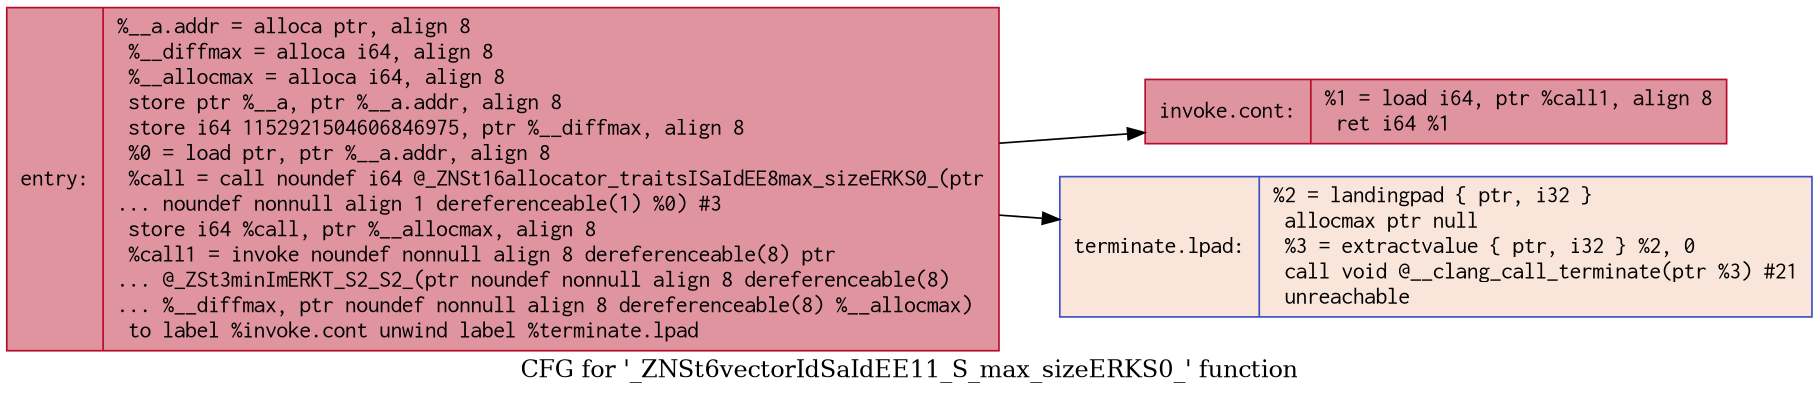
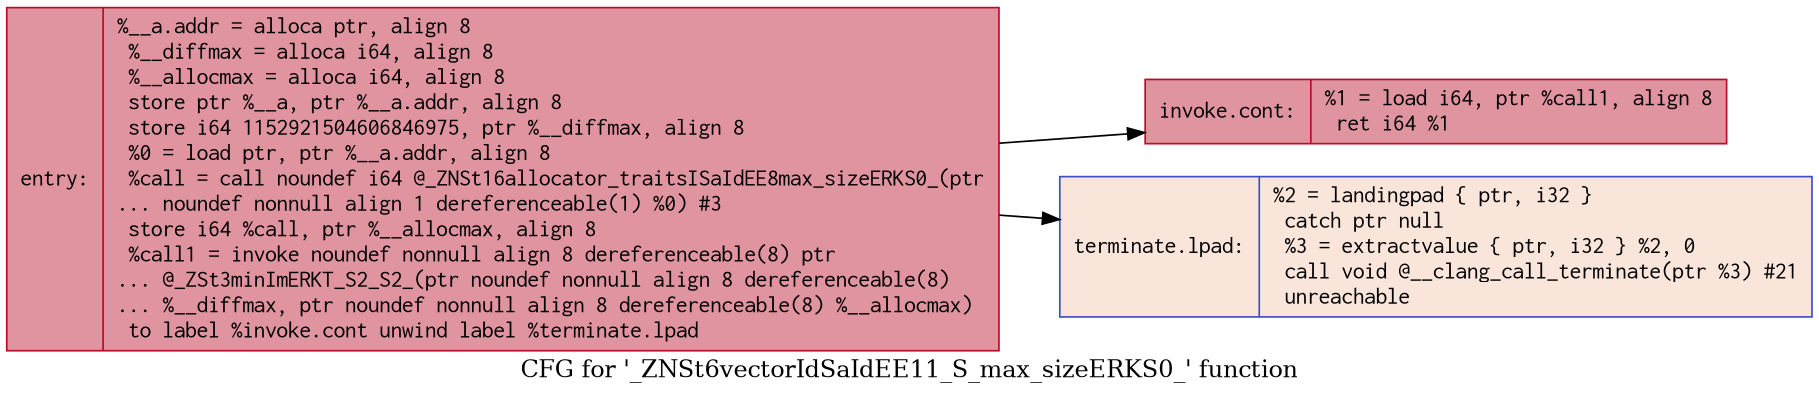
(1376, 221) -> (1359, 221)
